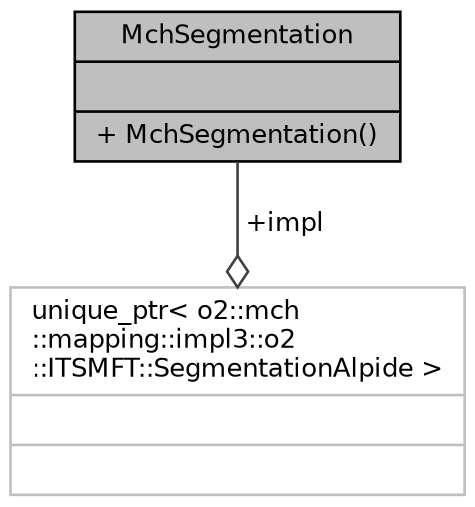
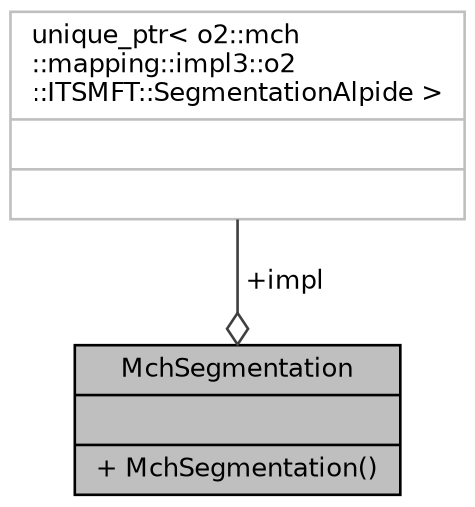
(238, 209) -> (238, 266)
